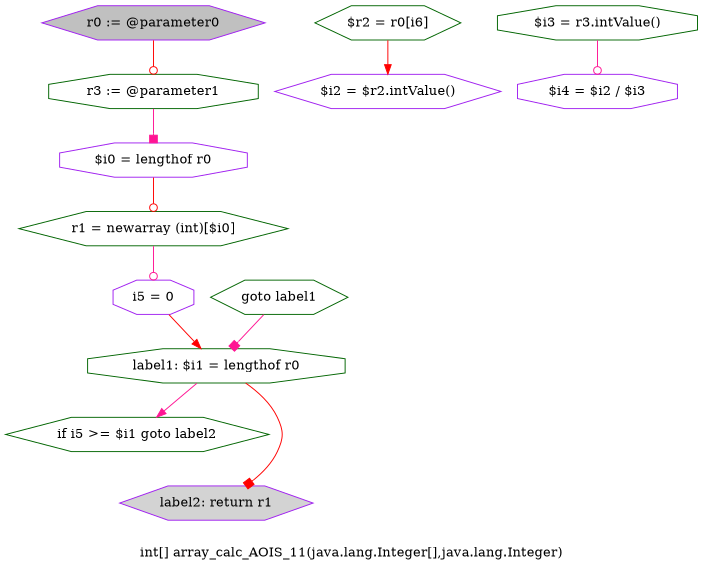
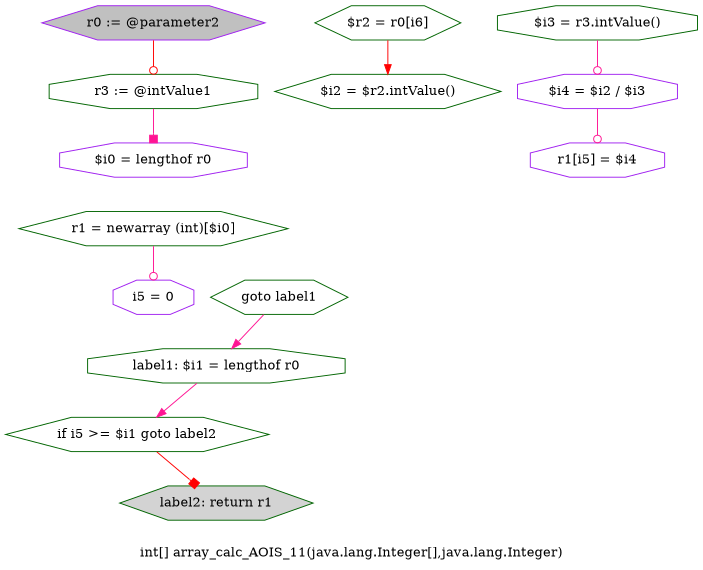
(153, 23) -> (153, 23)
(153, 91) -> (153, 91)
(388, 91) -> (388, 91)
none -> (597, 160)
(153, 191) -> none
(182, 328) -> none
(251, 328) -> (251, 328)
(282, 430) -> (173, 466)
(216, 503) -> (216, 503)
